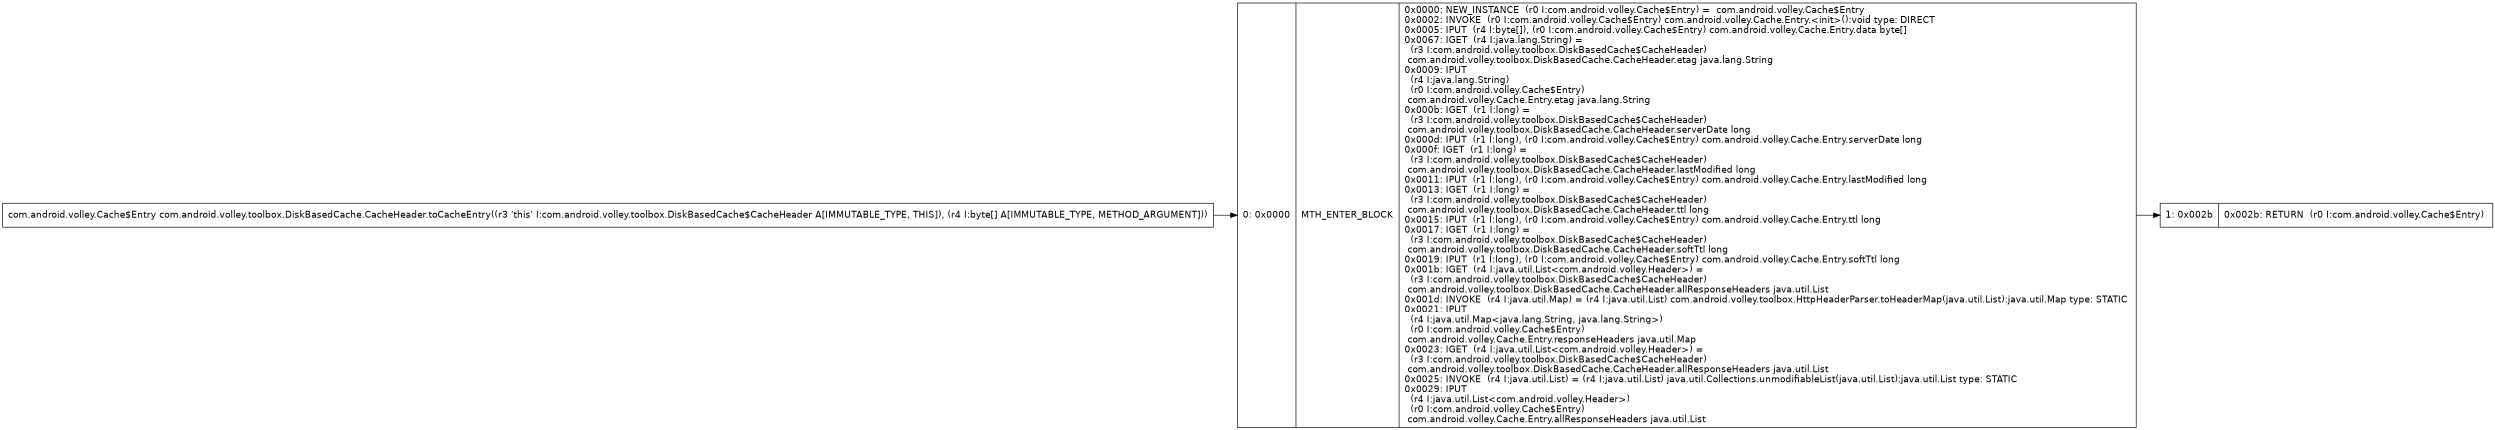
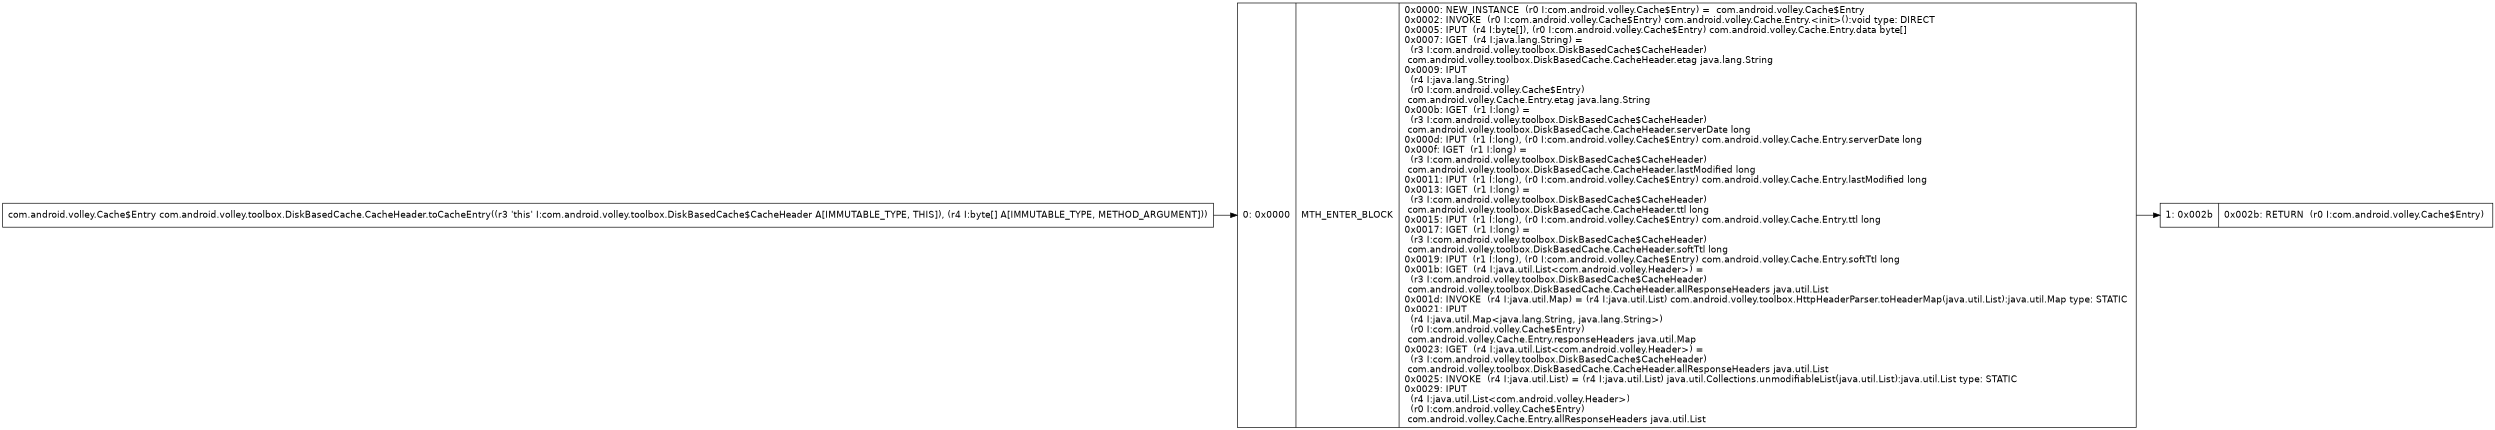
(1496, 40) -> (1496, 40)
